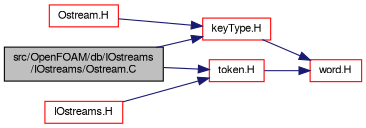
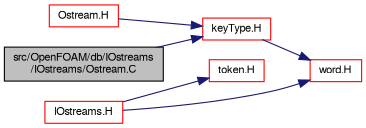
(181, 68) -> none
(282, 71) -> (212, 102)
